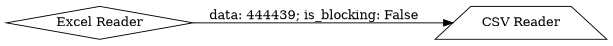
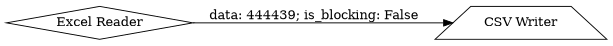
(521, 23) -> (521, 23)
